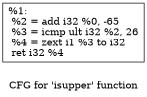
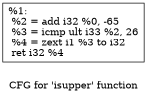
(73, 32) -> (73, 32)
